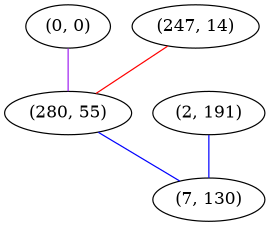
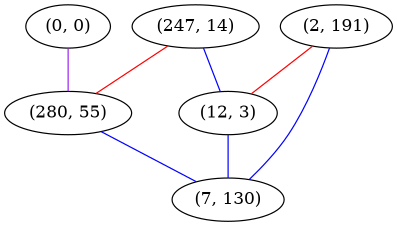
none -> (228, 113)
